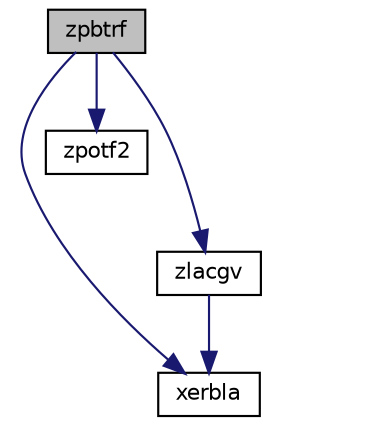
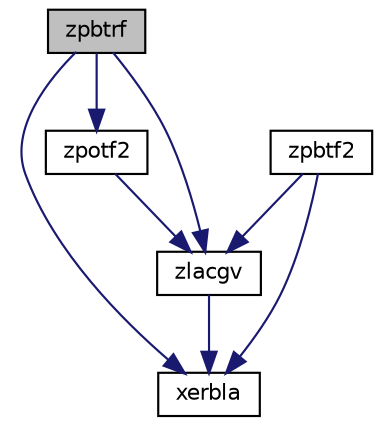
none -> (321, 152)
none -> (145, 205)
